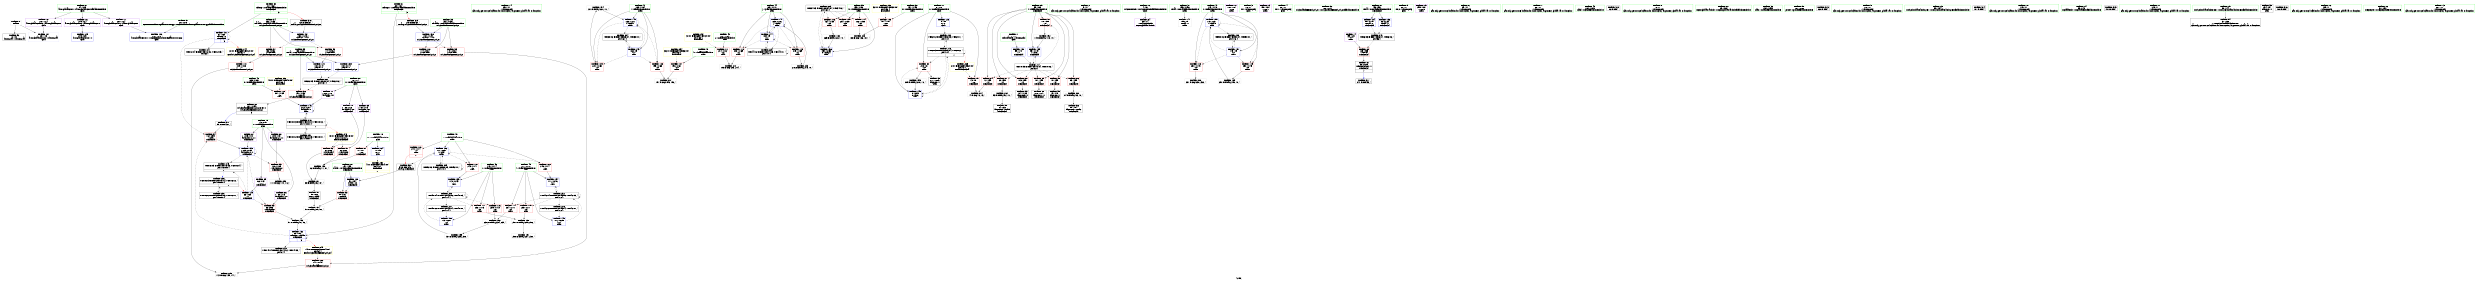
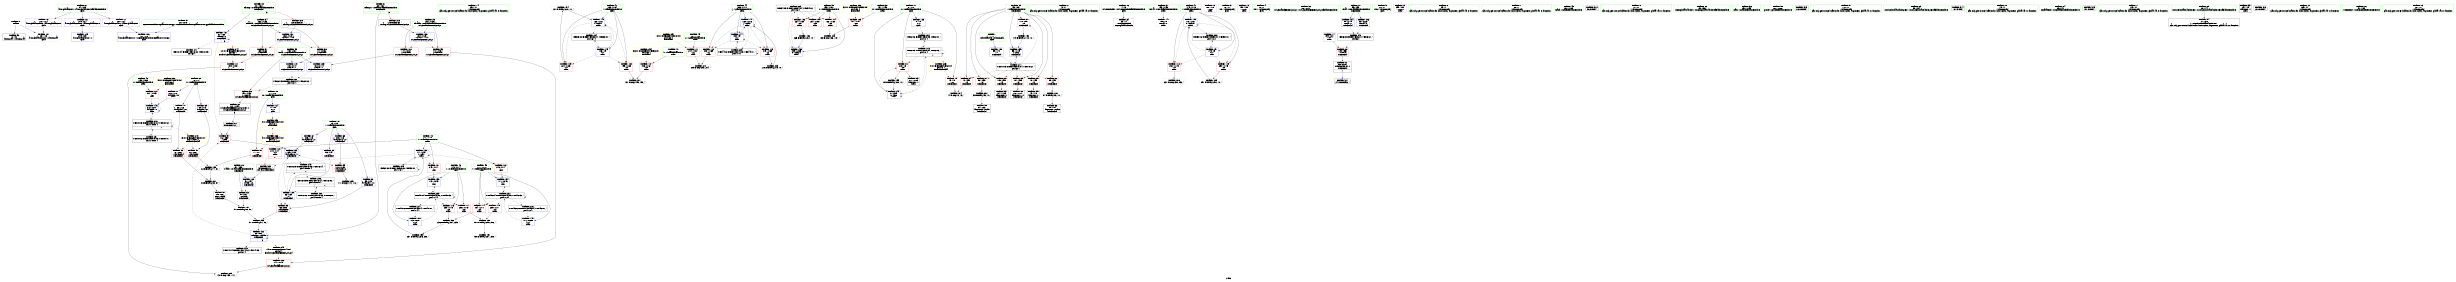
(677, 51) -> (646, 51)
none -> (273, 139)
